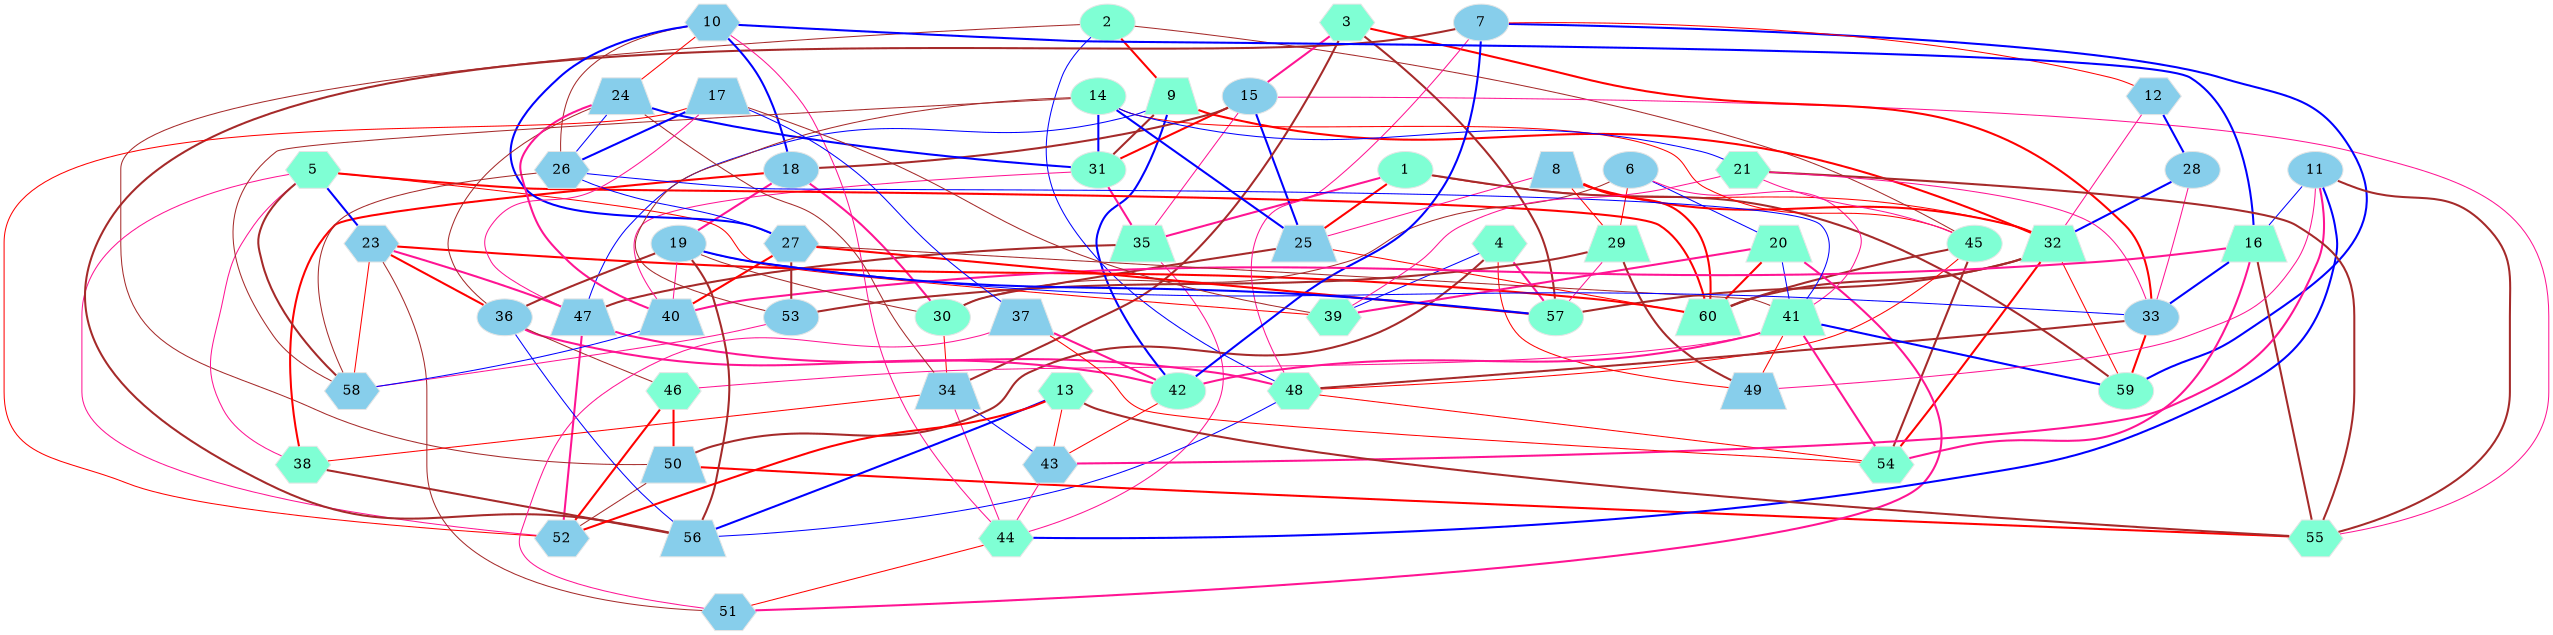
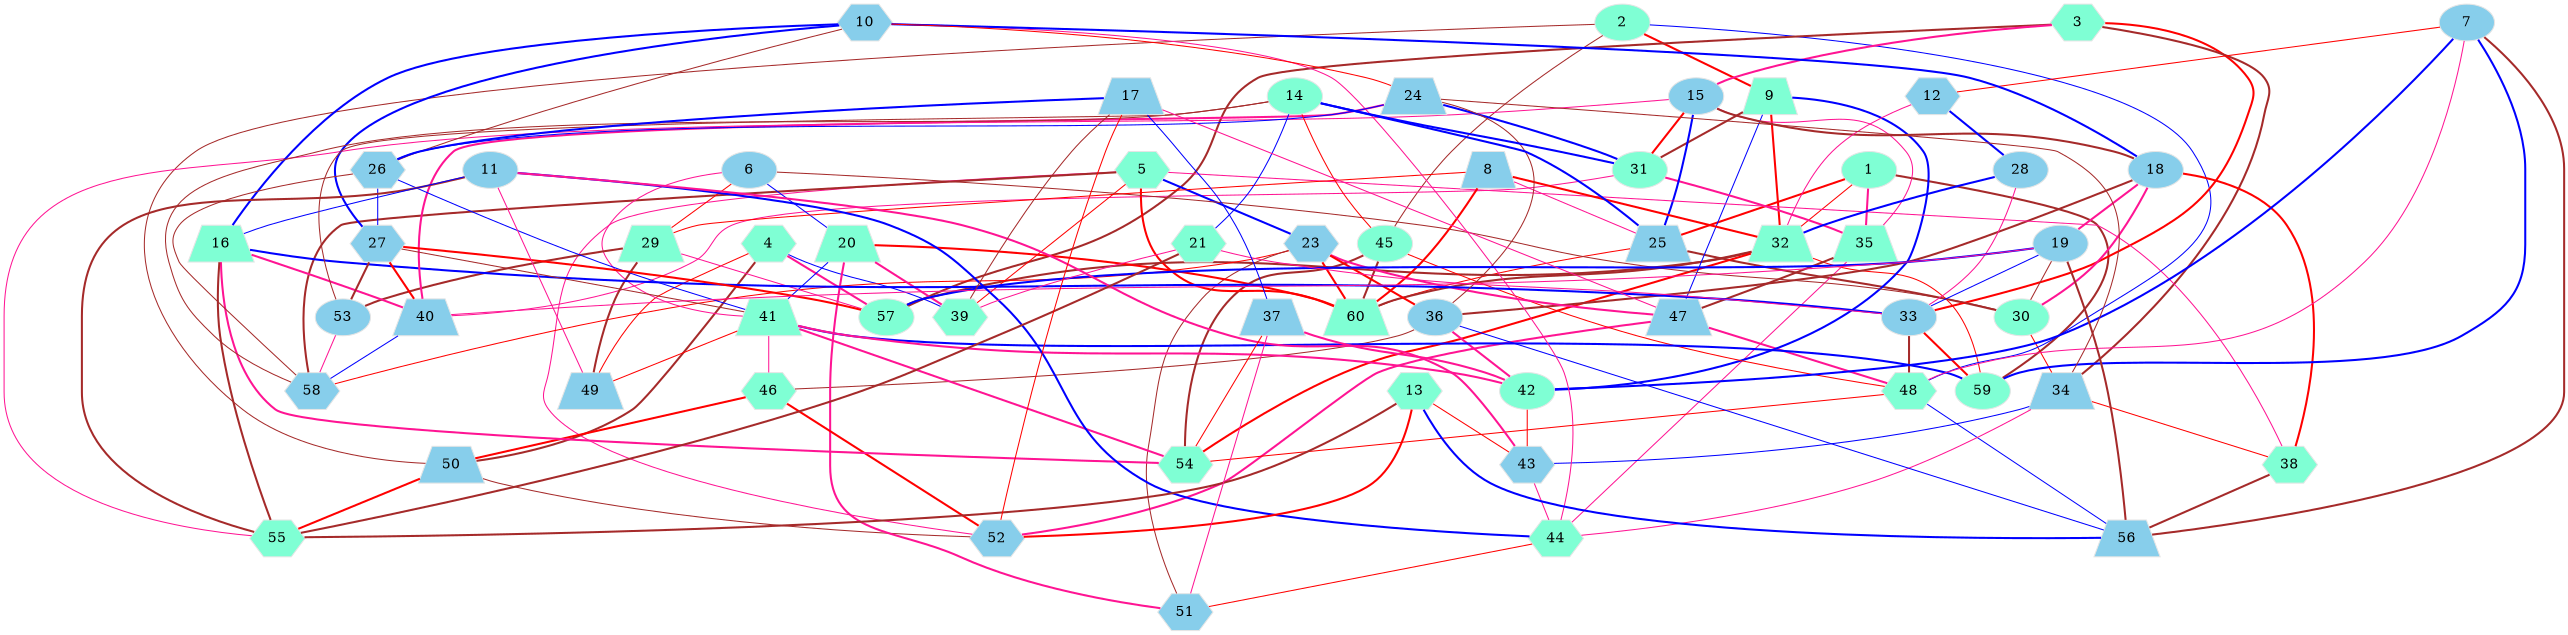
(1858, 207) -> none
(581, 283) -> (1736, 287)
